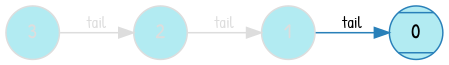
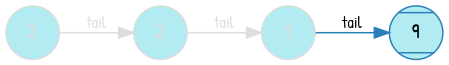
(416, 33) -> (416, 33)
